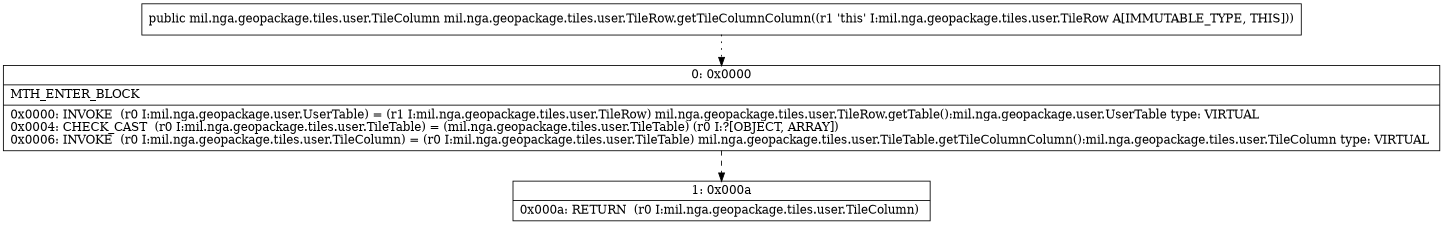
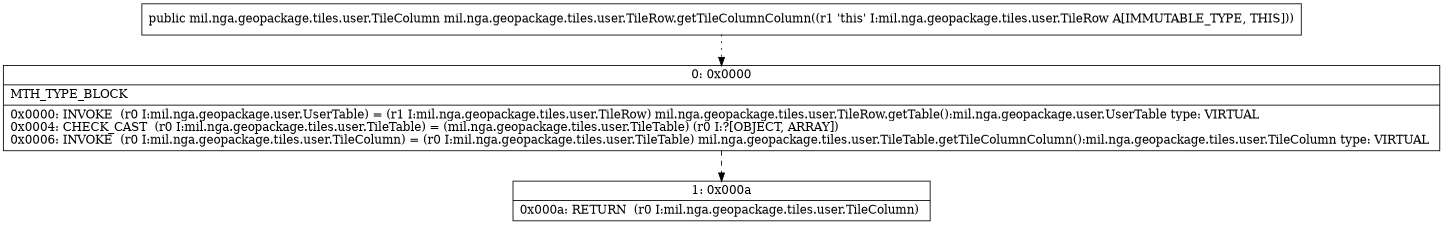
(75, 95) -> (69, 95)
